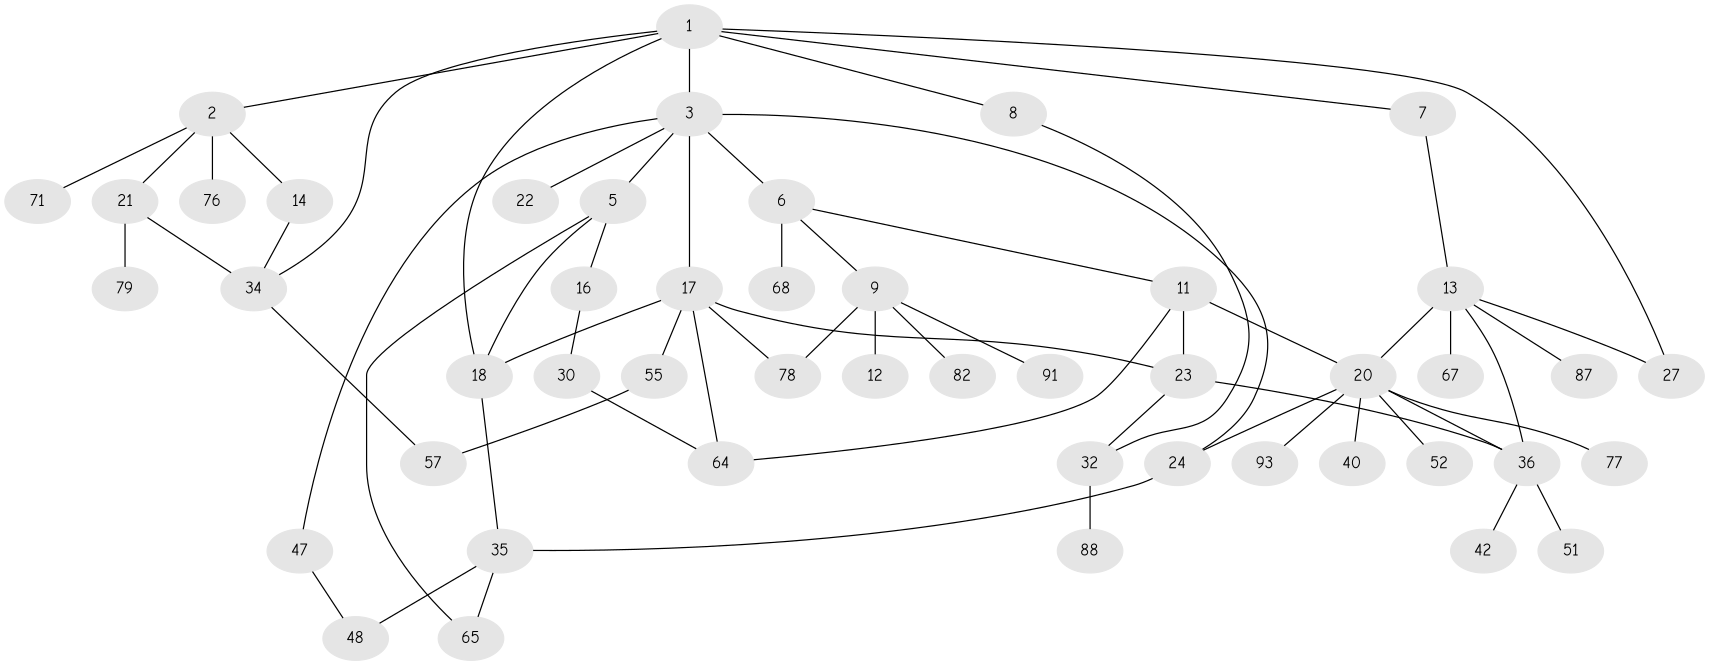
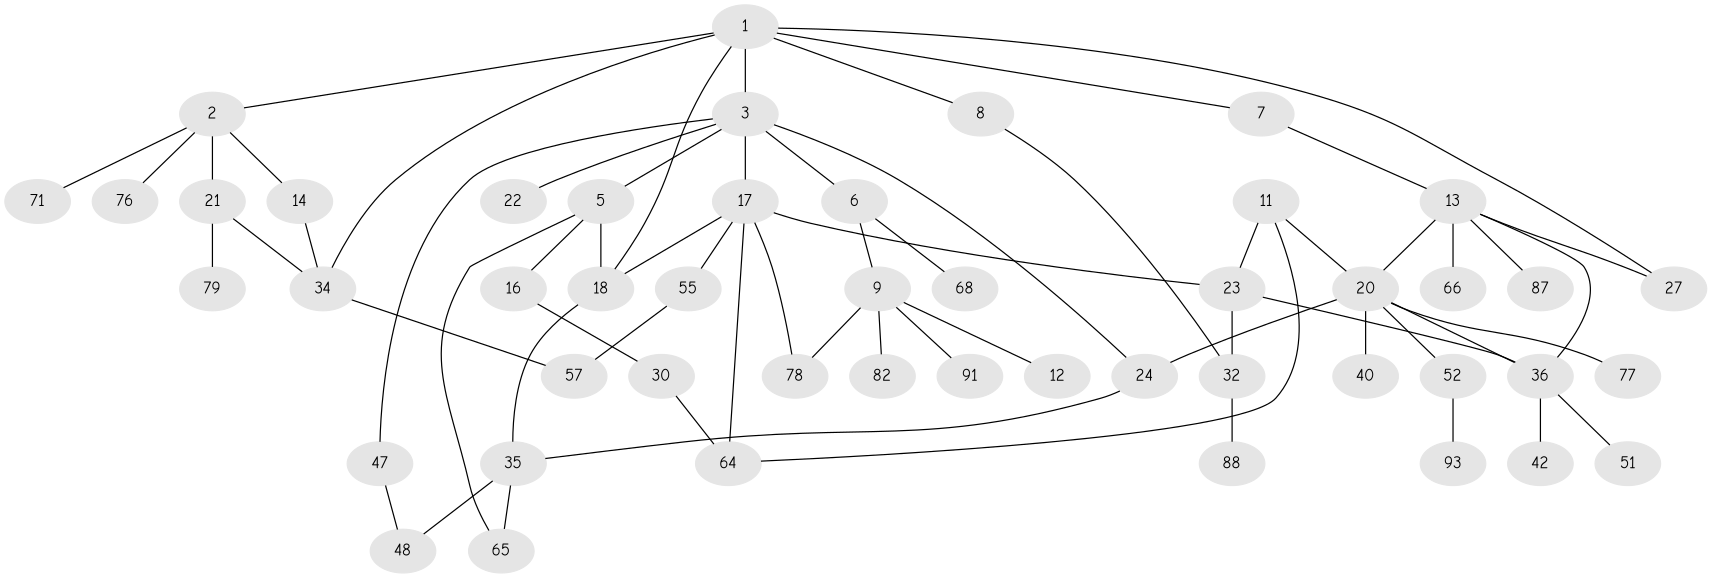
(983, 245) -> none
(1451, 376) -> (1453, 289)
(1314, 420) -> (1453, 420)
